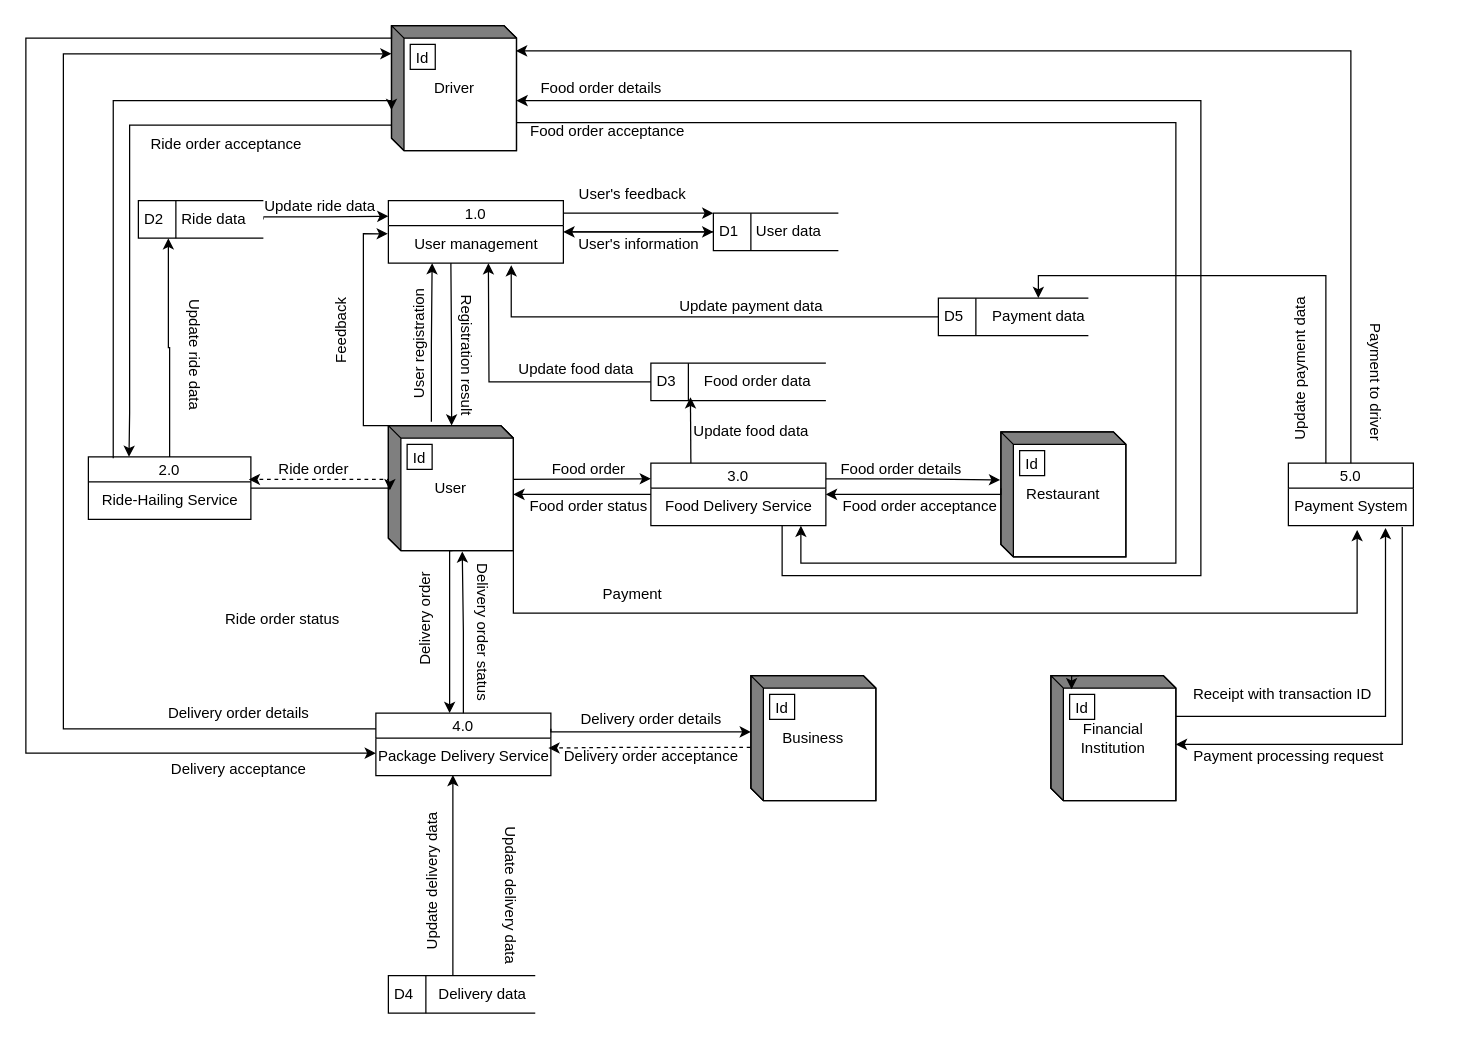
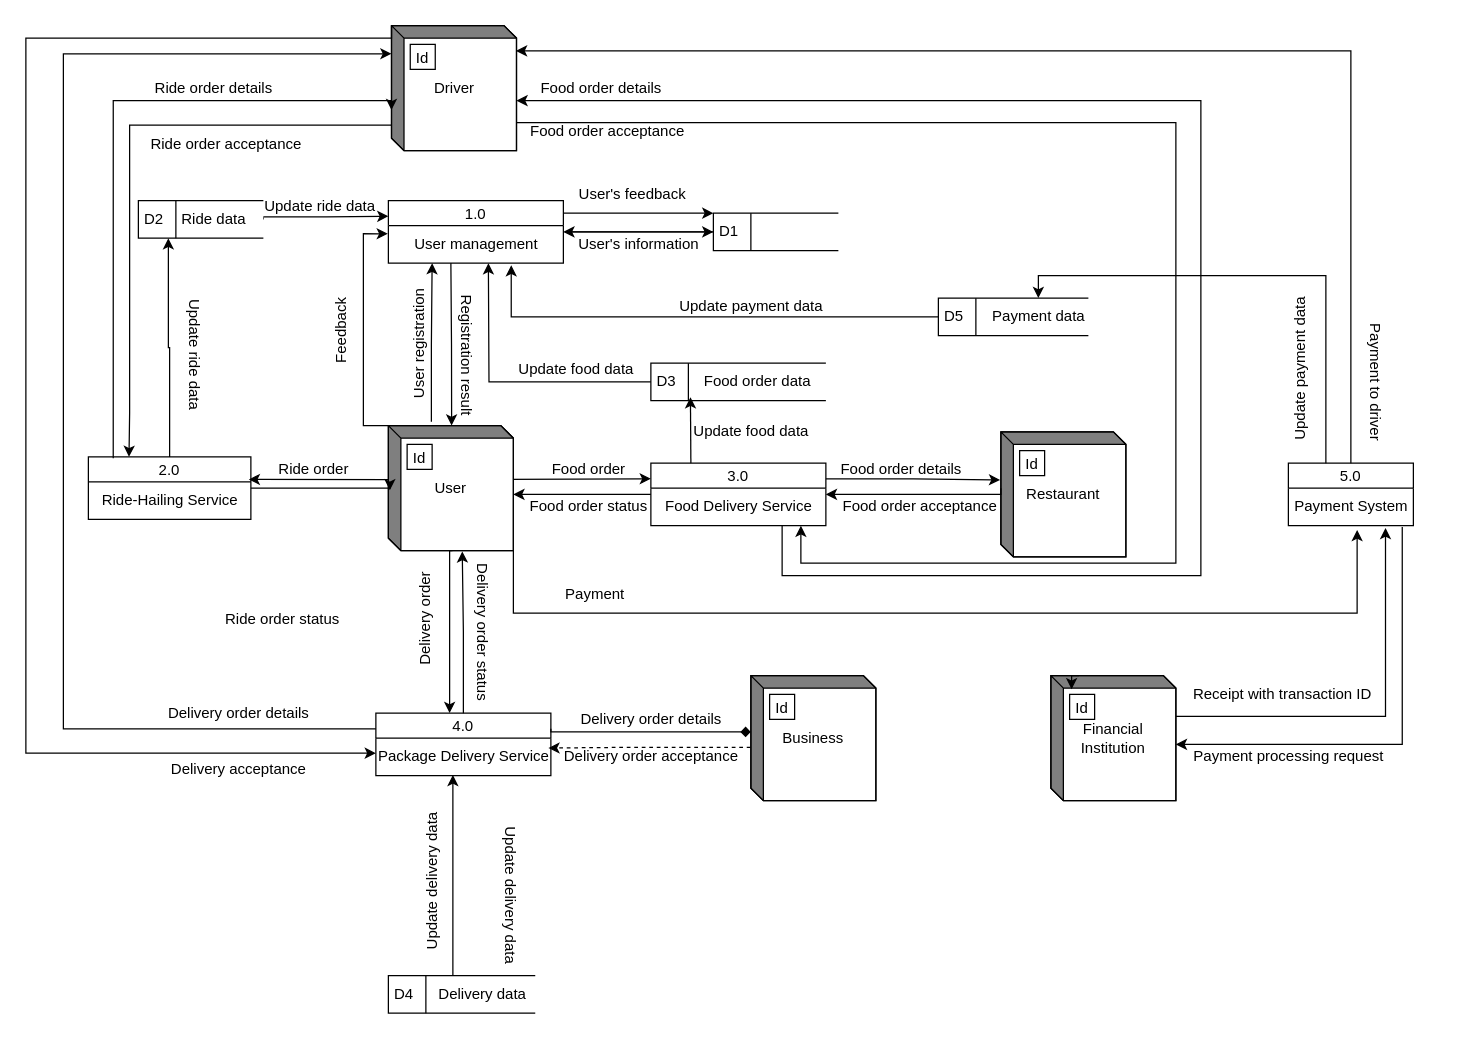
none -> (213, 88)
(788, 232) -> none
(323, 479) -> (323, 479)
(632, 594) -> (594, 594)
(741, 732) -> (740, 732)
